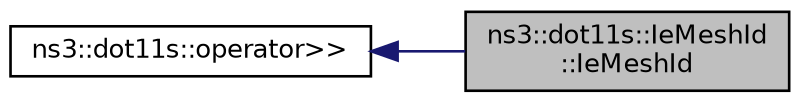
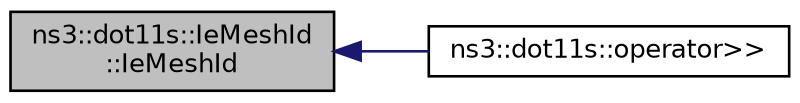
(431, 51) -> (395, 51)
